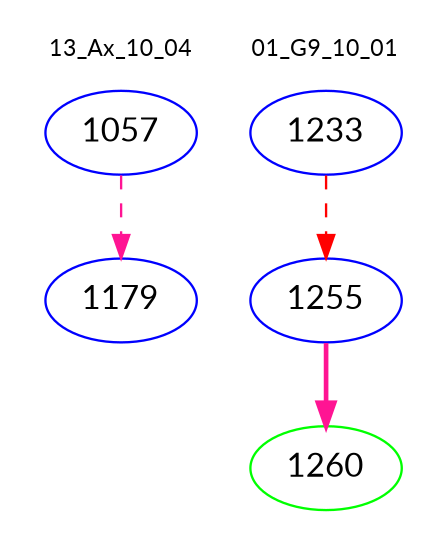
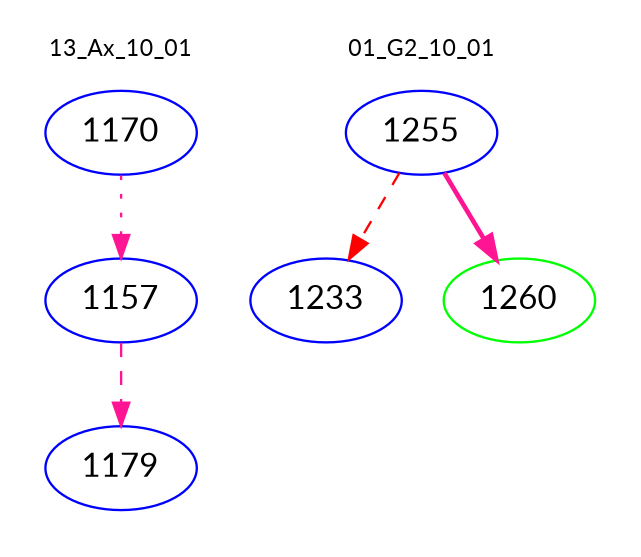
(121, 50) -> (121, 50)
(326, 50) -> (423, 50)
none -> (121, 133)
(121, 133) -> (121, 300)
(326, 205) -> (380, 206)
